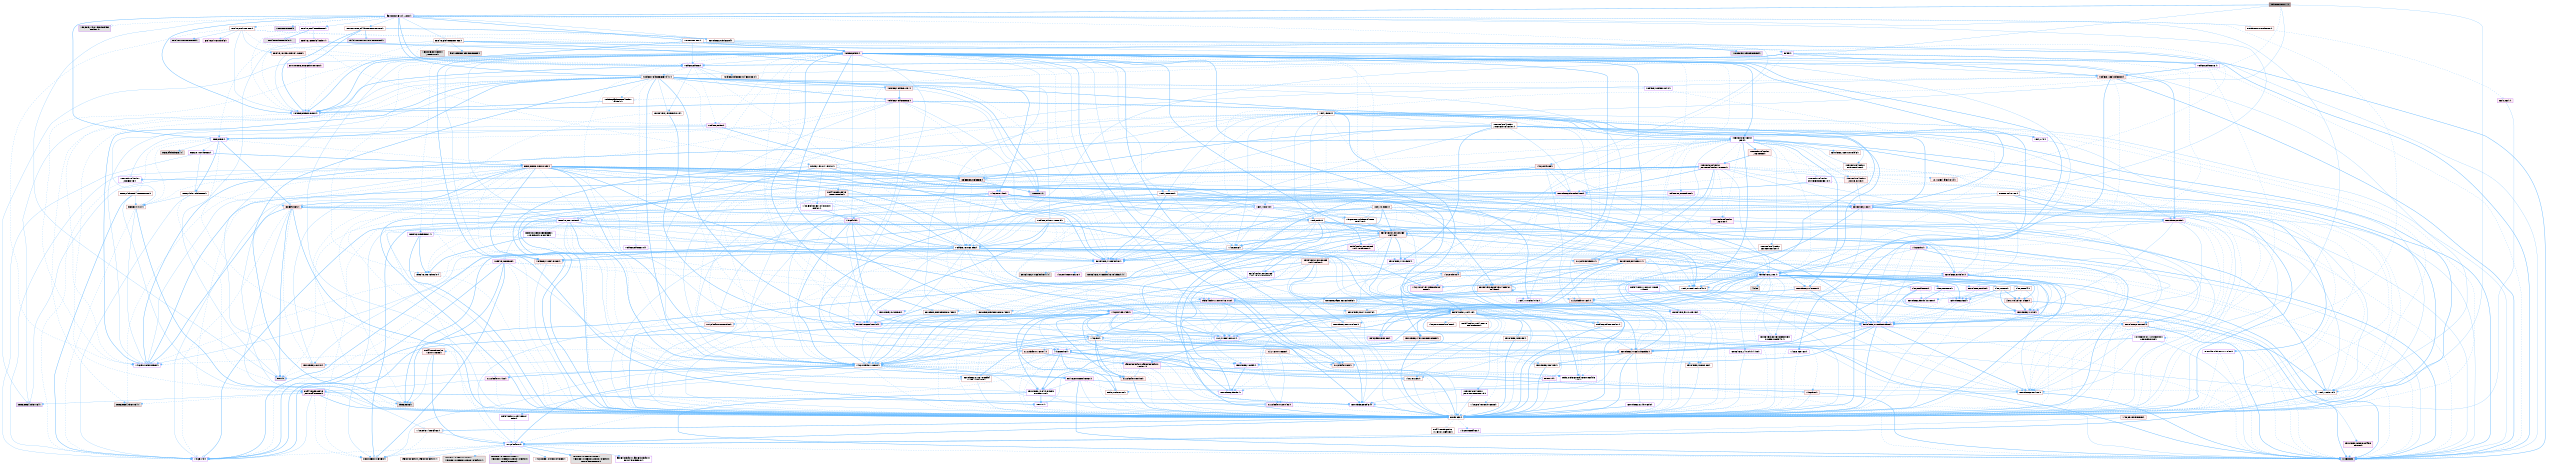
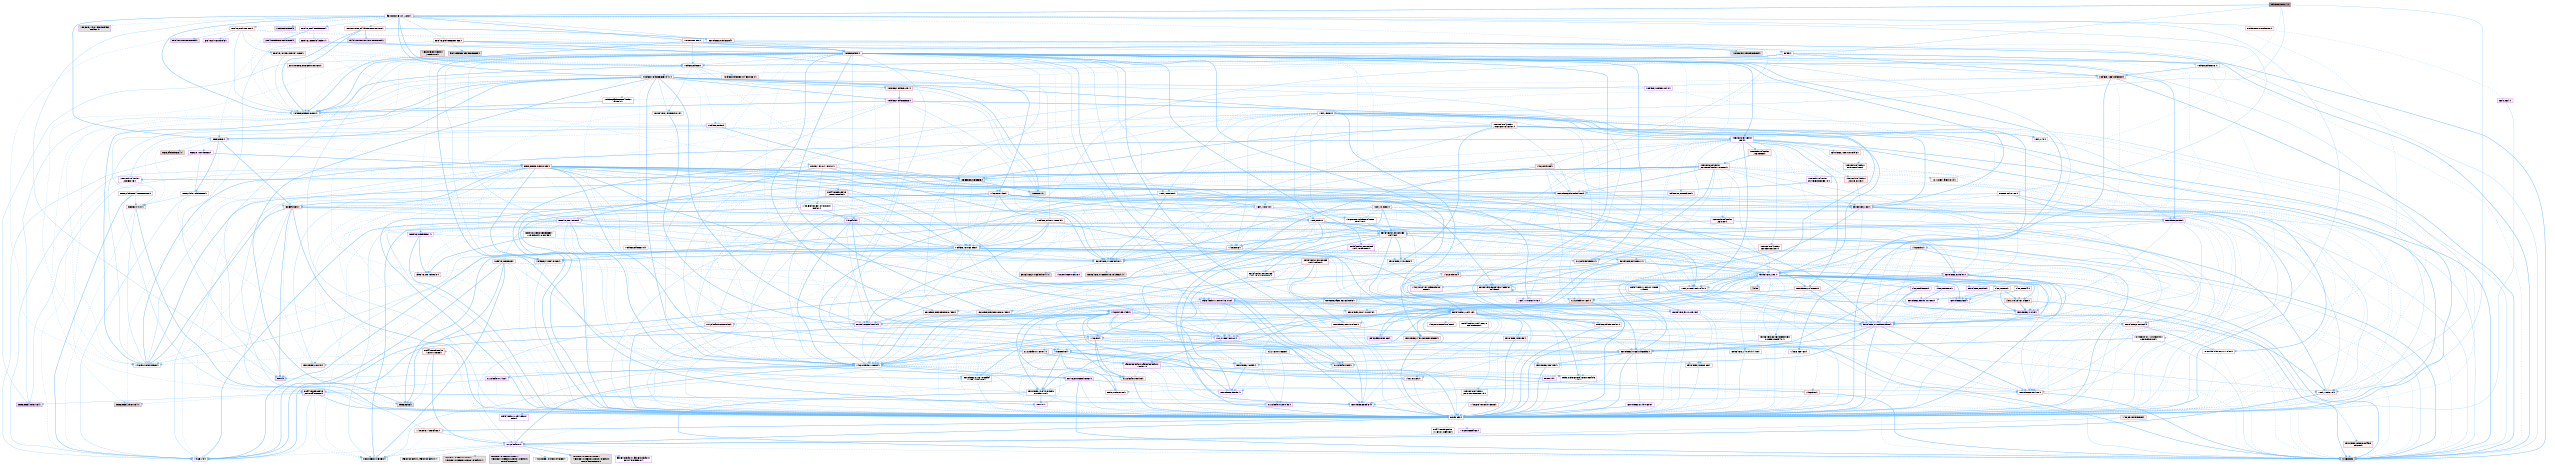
(280, 41) -> (280, 41)
(891, 312) -> none
(2245, 382) -> (2175, 336)
